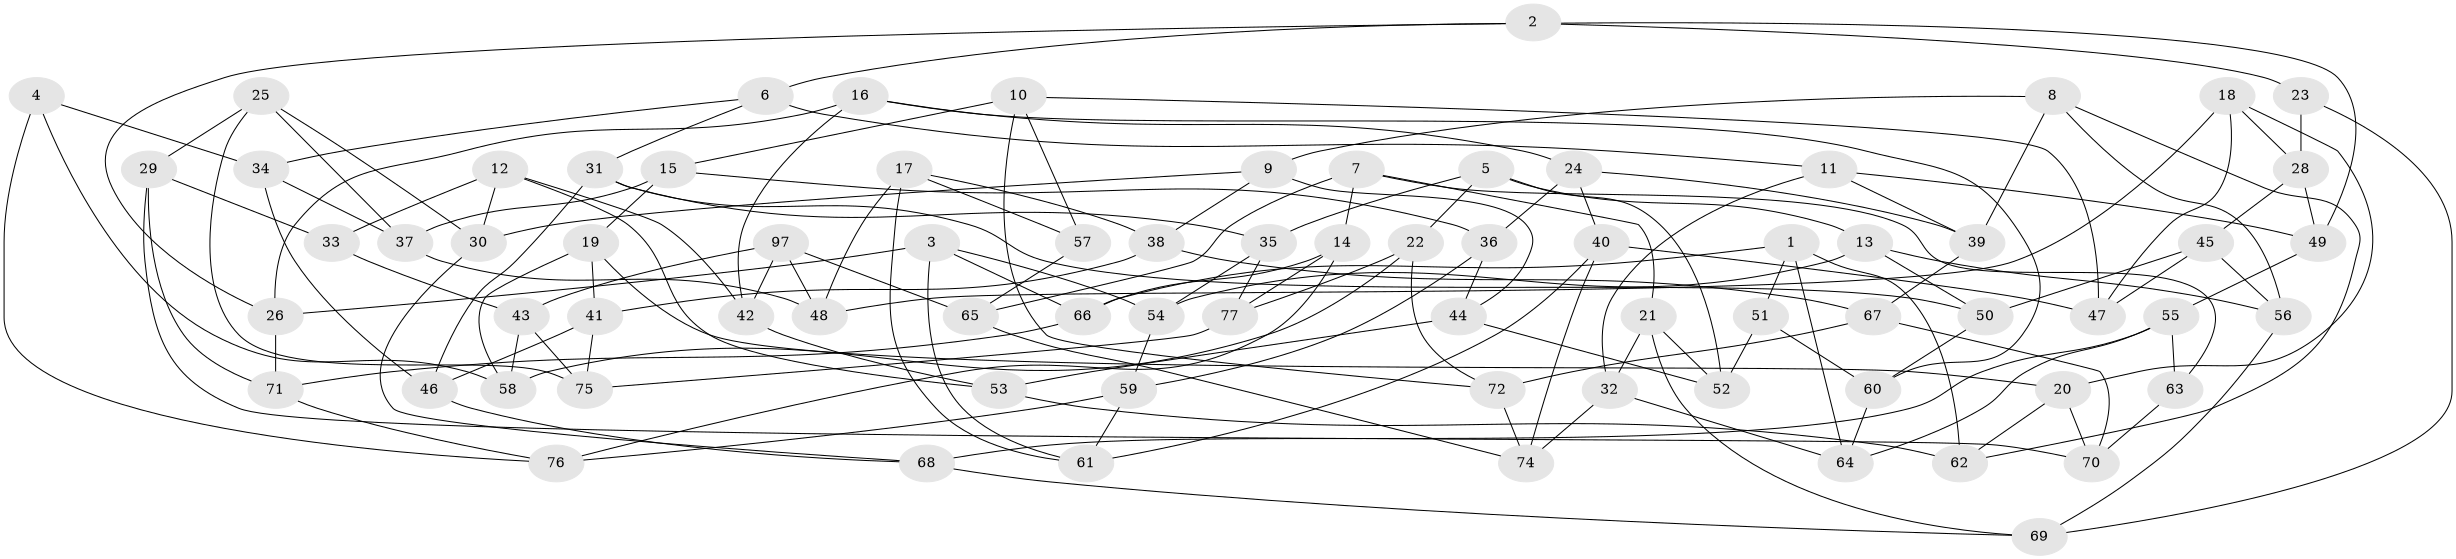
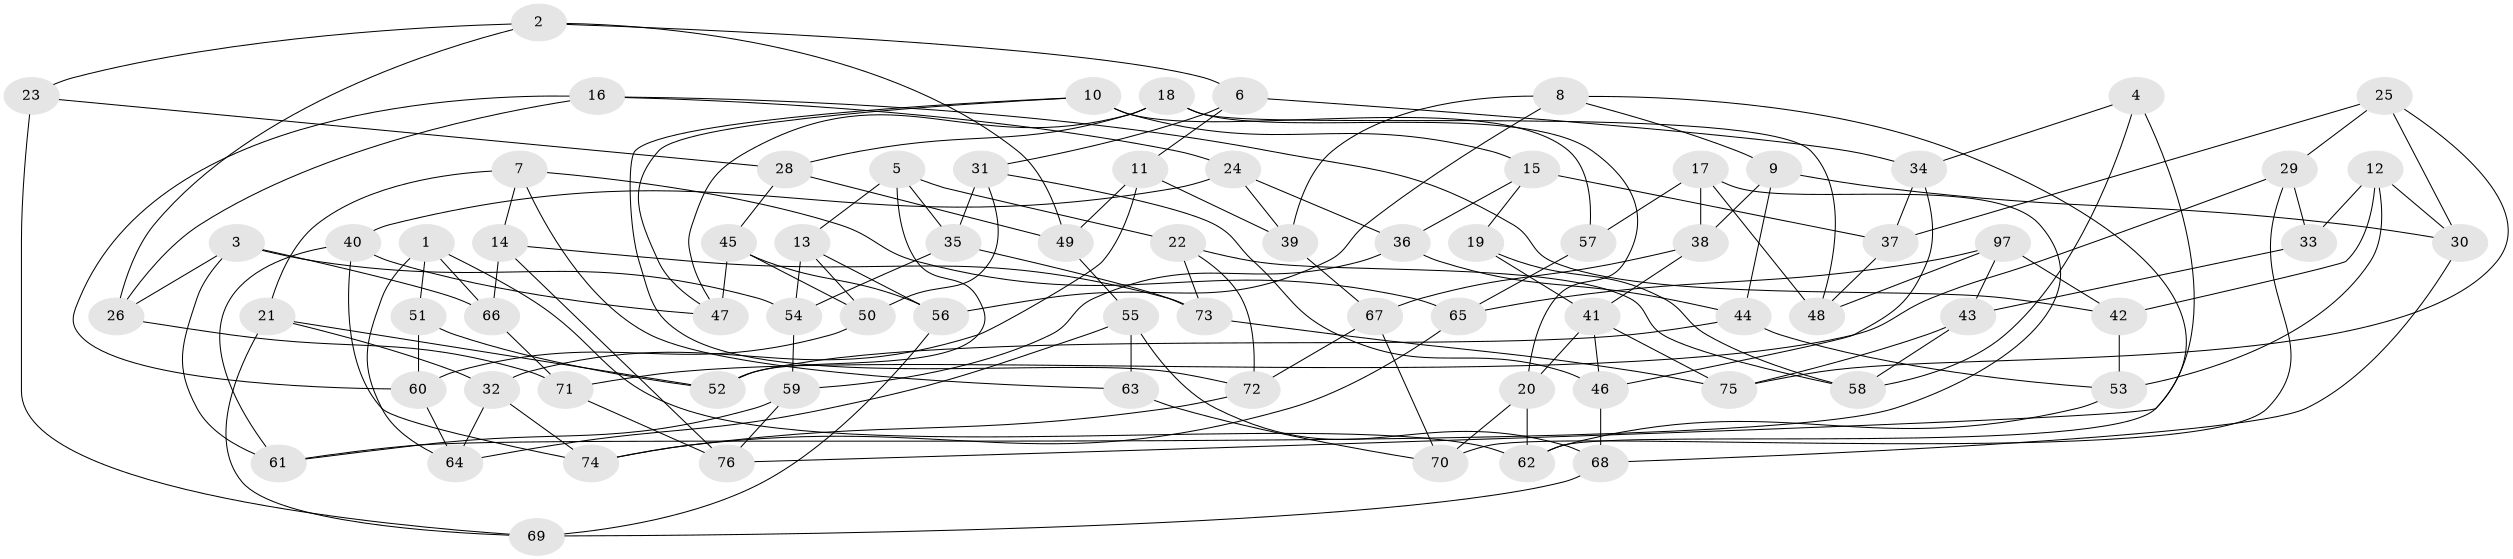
(1230, 316) -> (1205, 316)
(1344, 367) -> (1560, 353)
